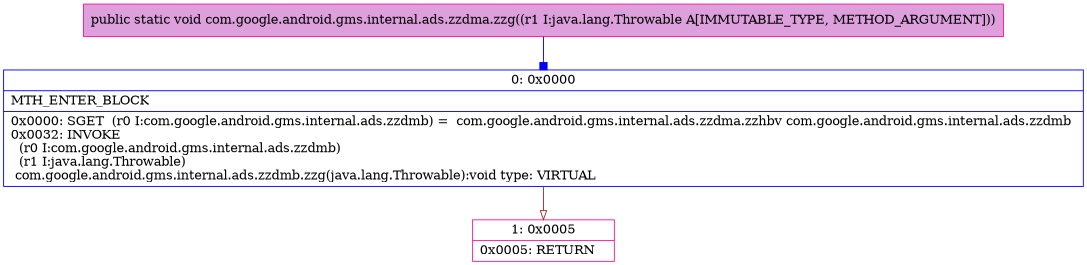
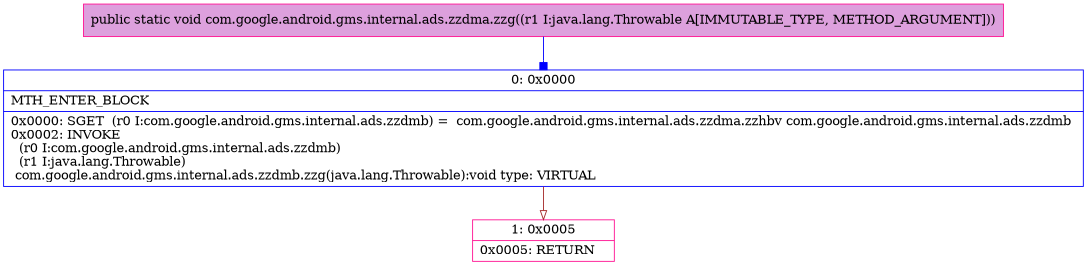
(70, 135) -> (70, 135)
